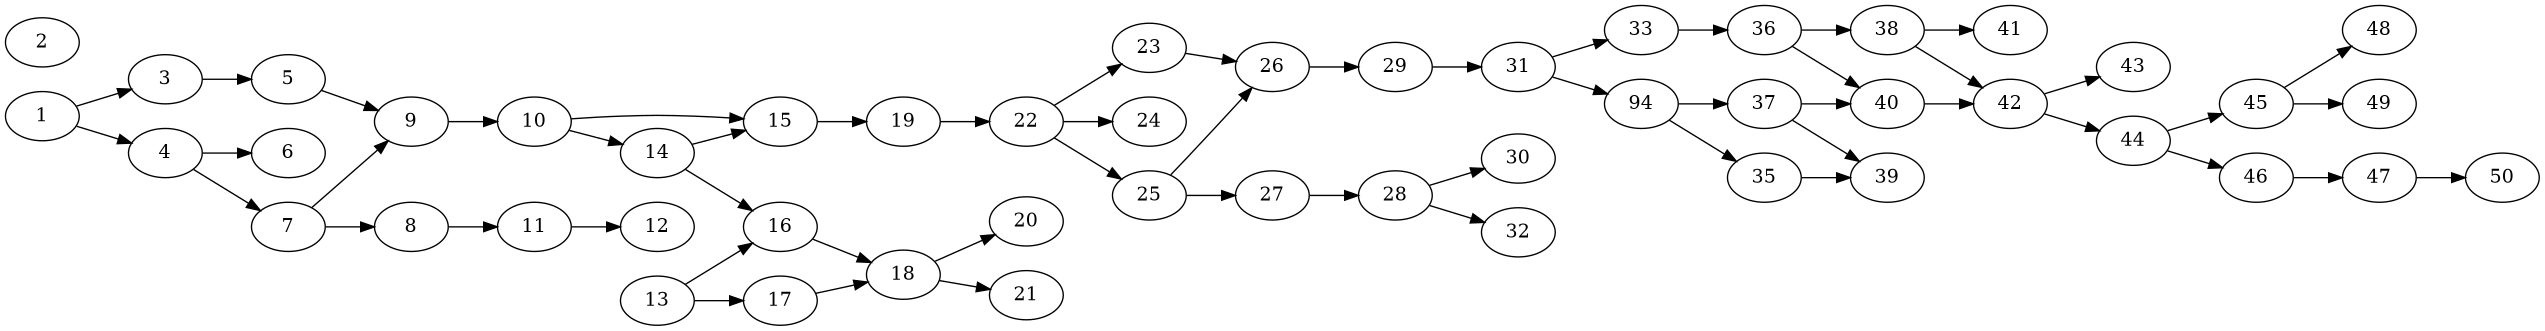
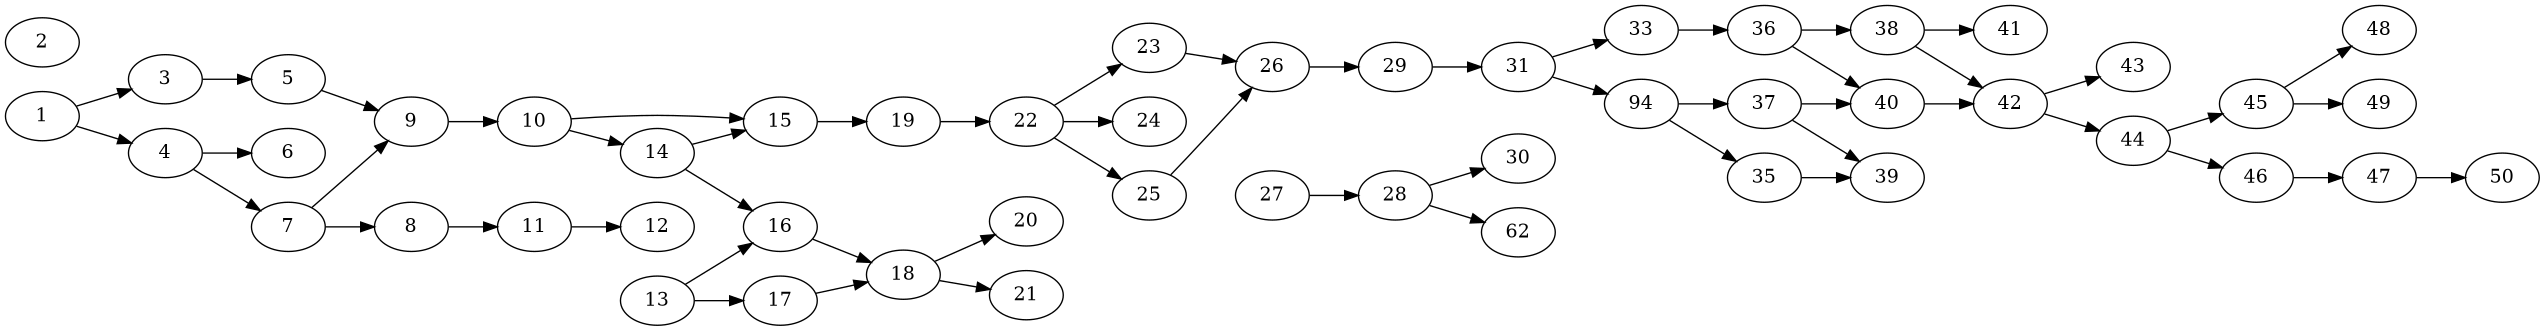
(1204, 195) -> none
(1518, 232) -> (1518, 232)
